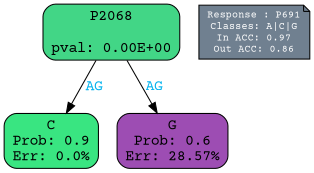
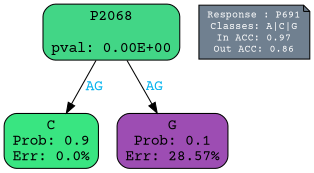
(173, 141) -> (173, 141)
